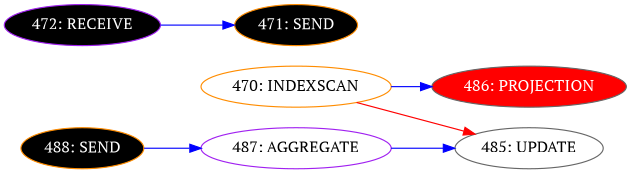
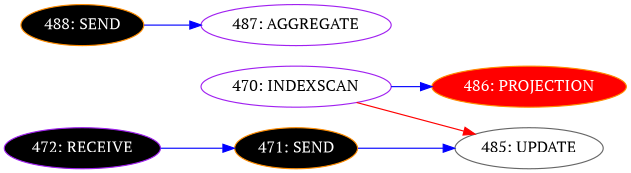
(296, 87) -> (296, 87)
(529, 87) -> (529, 87)
(417, 148) -> (400, 148)
